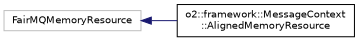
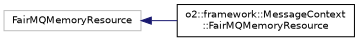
(266, 21) -> (266, 21)
